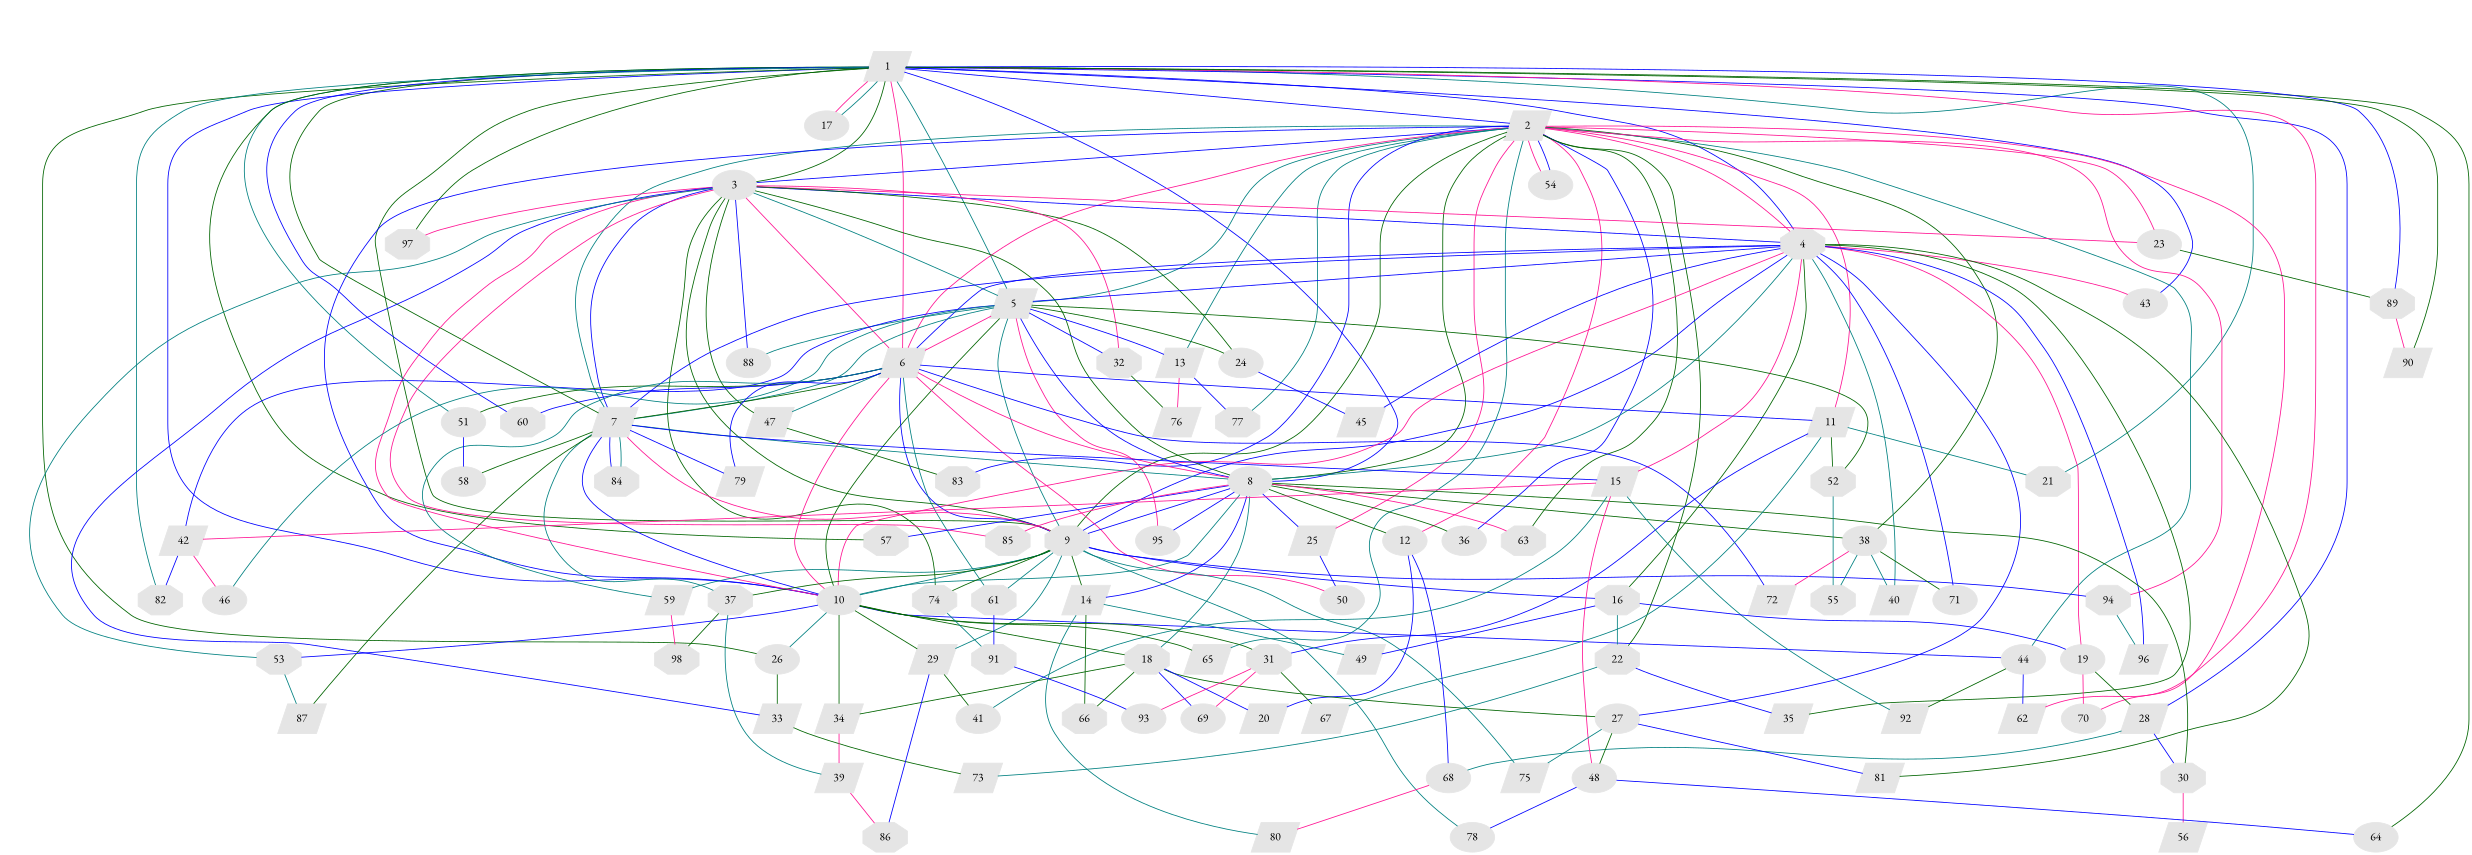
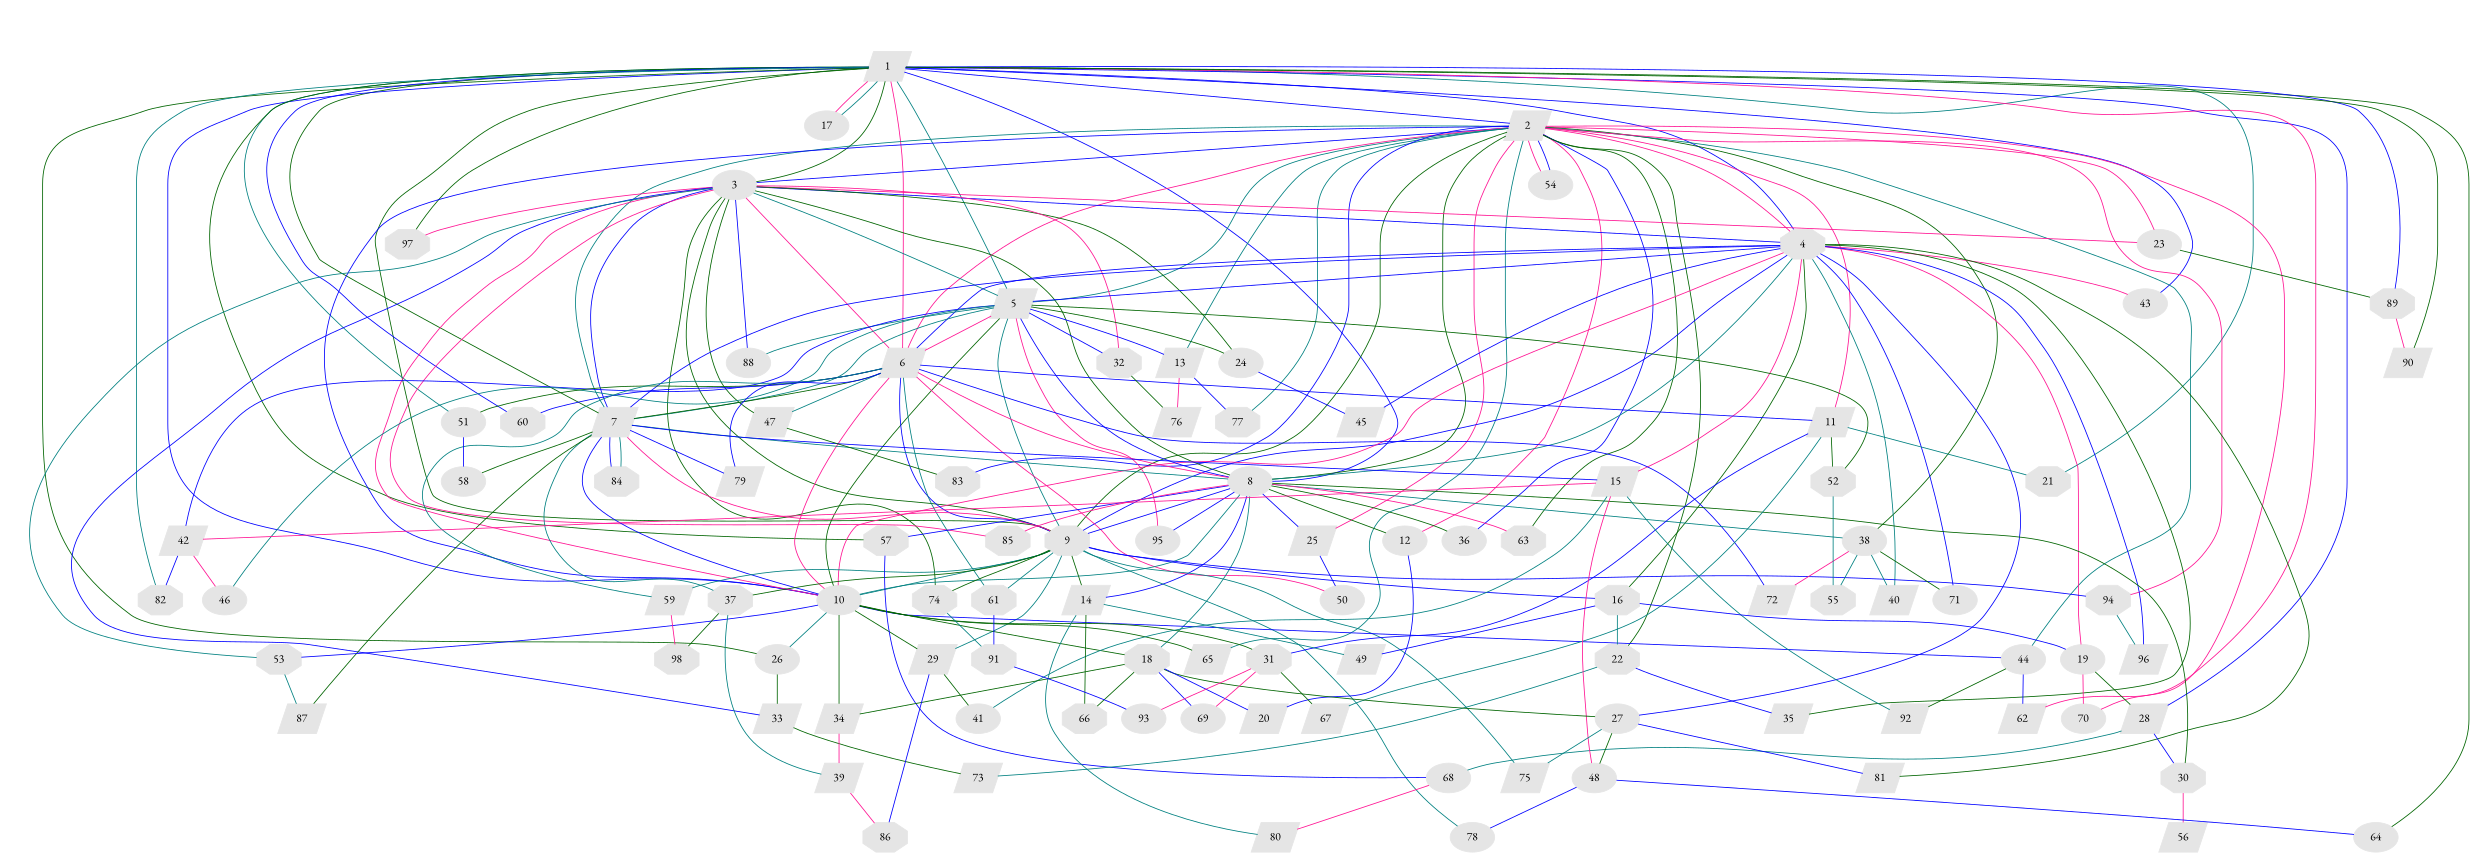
(1557, 511) -> (1557, 511)
(1439, 657) -> (1070, 762)
